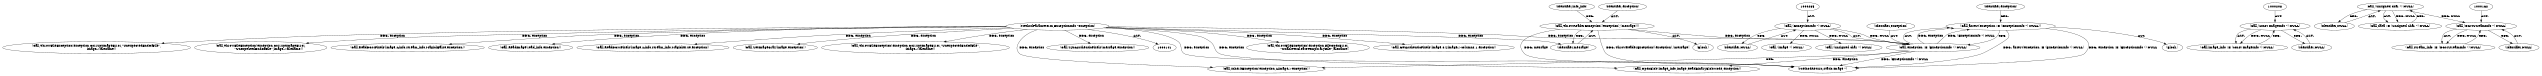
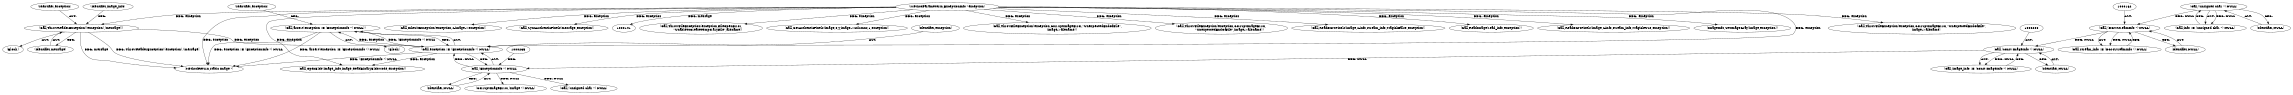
(1572, 7) -> (108, 7)
(1812, 16) -> (512, 59)
(2400, 26) -> (2205, 28)
(1332, 34) -> (341, 11)
(1138, 36) -> (700, 16)
none -> (2073, 39)
(775, 48) -> (1742, 28)
(1786, 48) -> (506, 88)
none -> (1257, 59)
(1661, 60) -> (476, 58)
